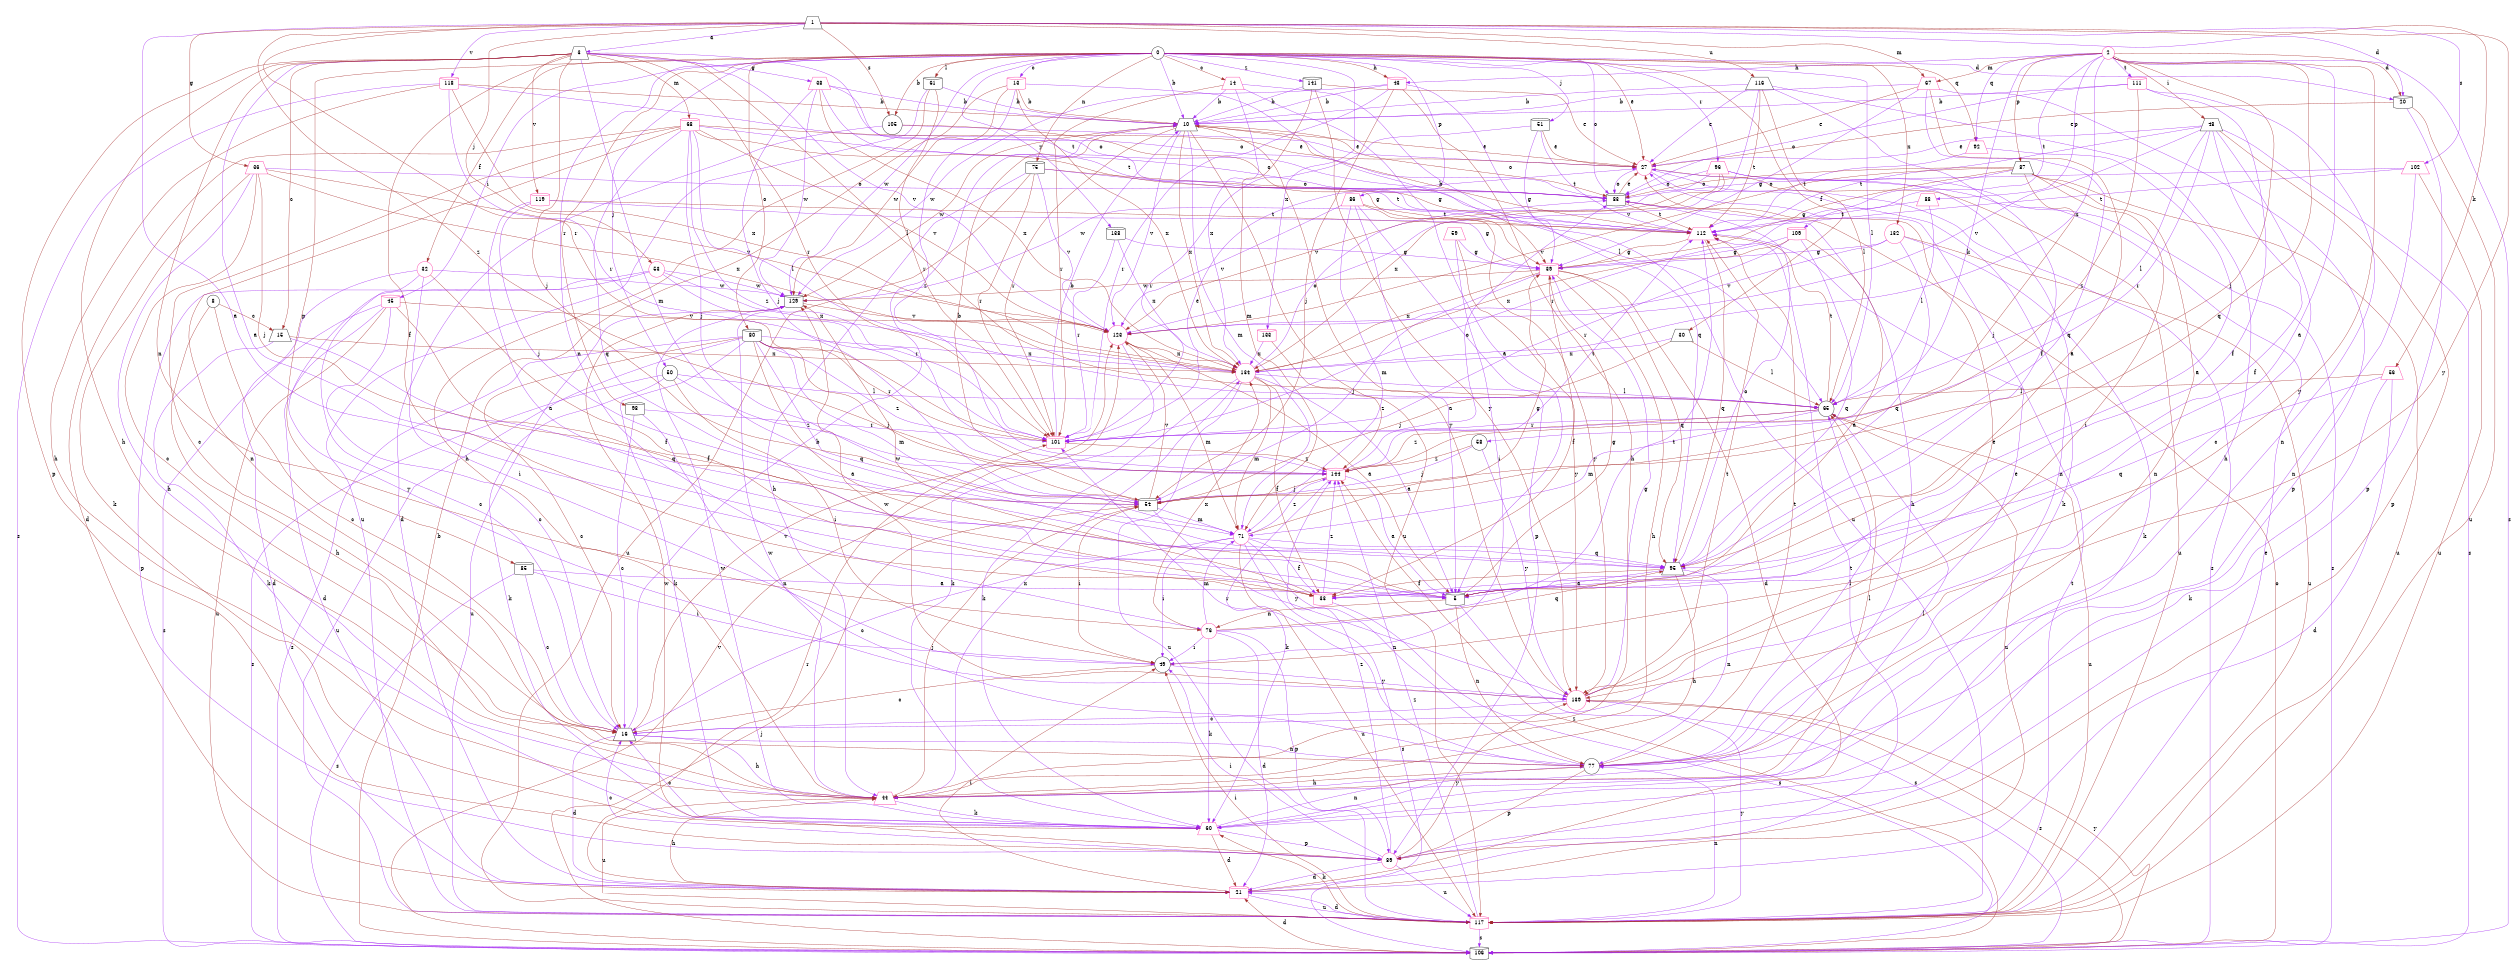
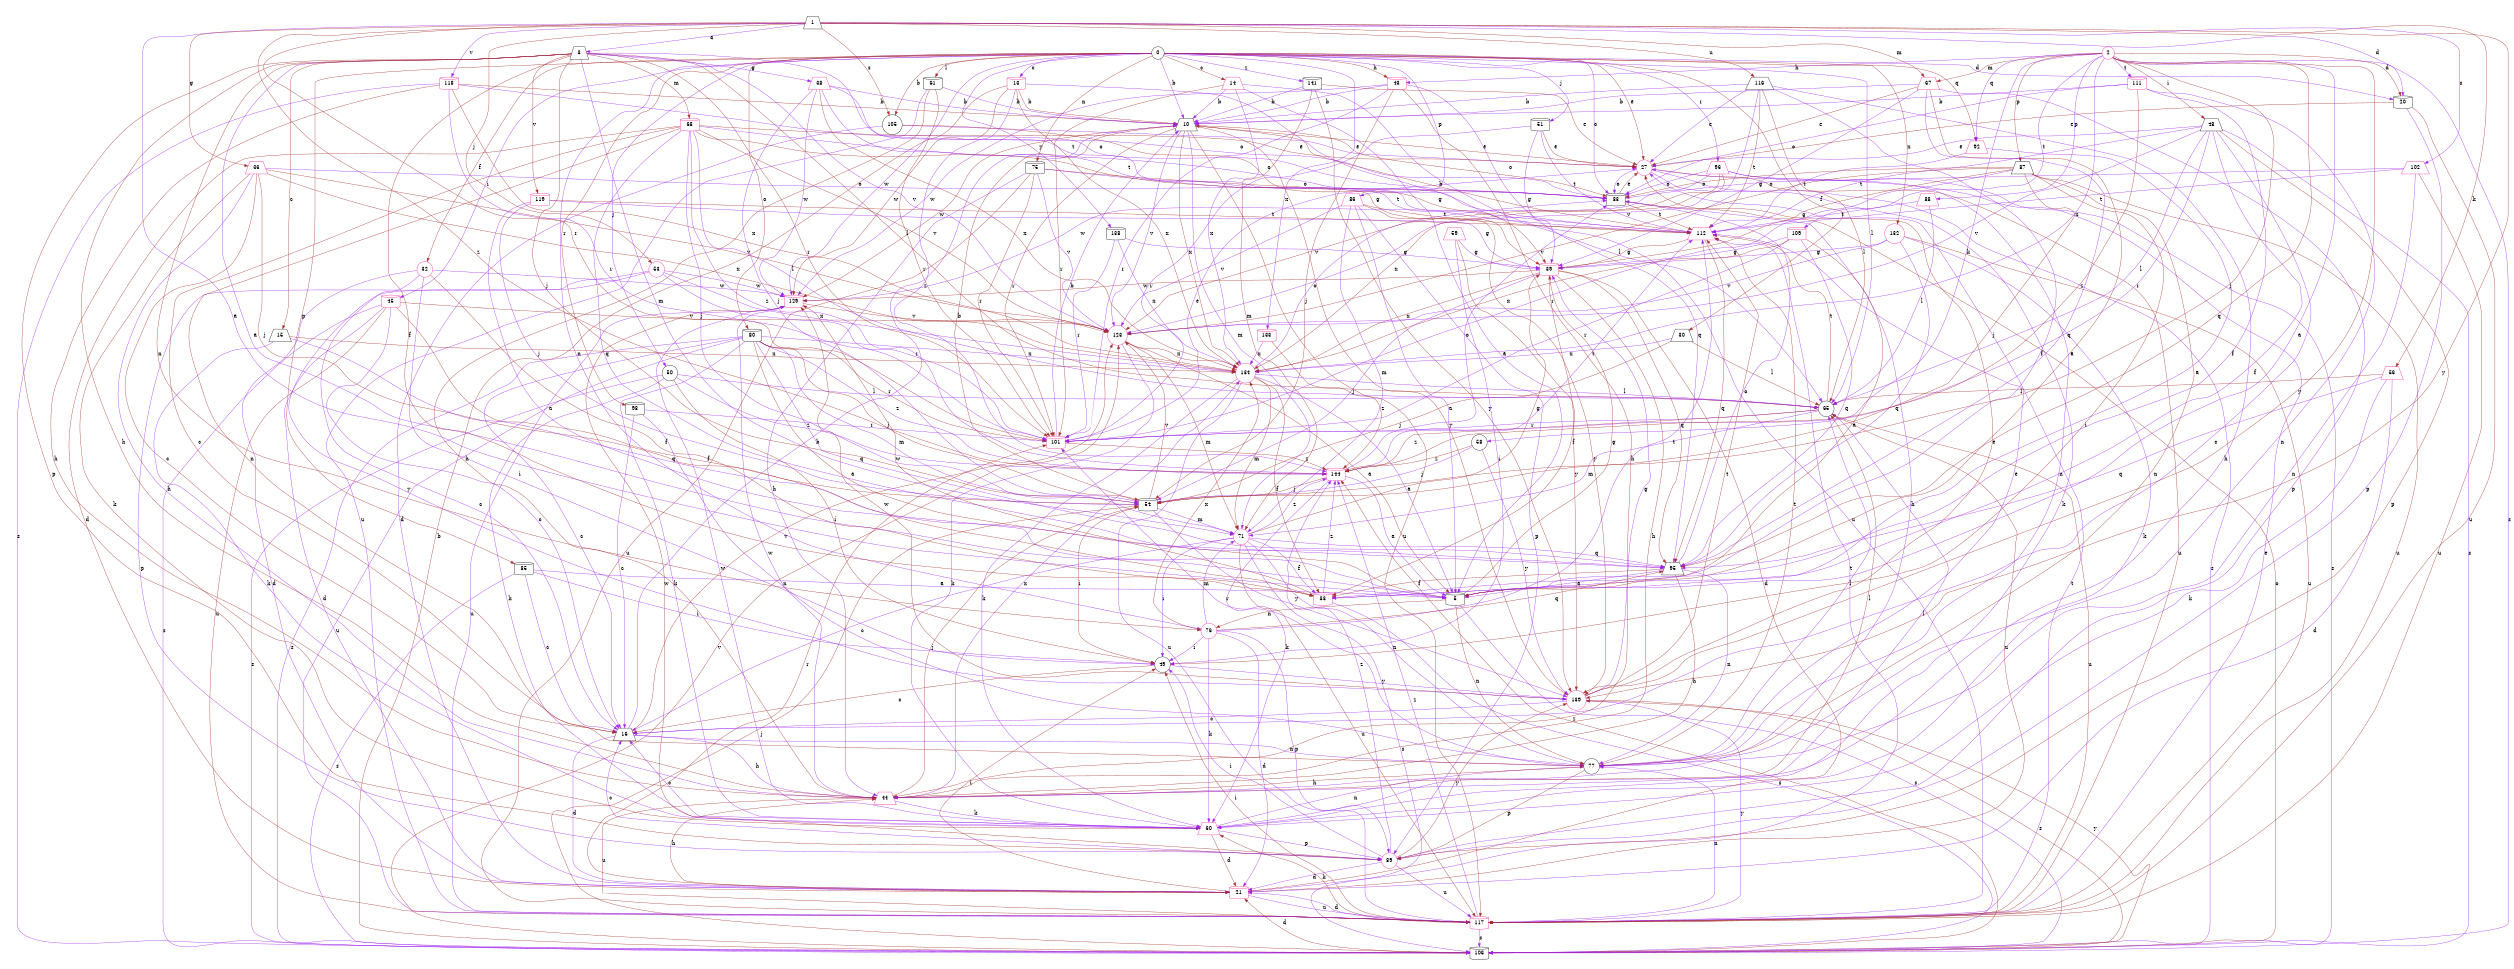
(213, 301) -> none
(794, 301) -> (794, 301)
(494, 433) -> (494, 433)
